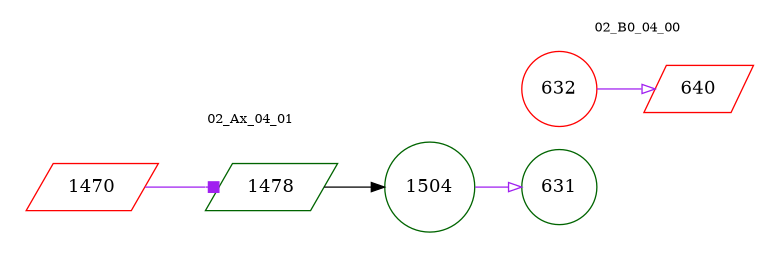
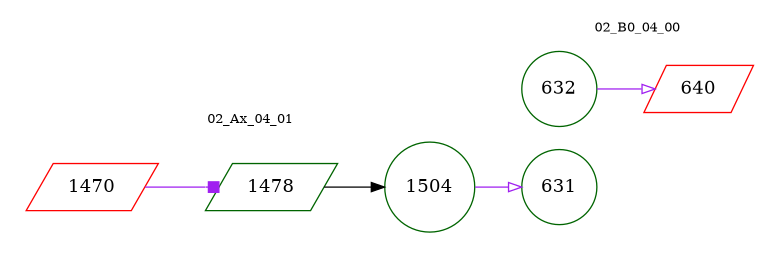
(559, 89) -> (559, 89)
